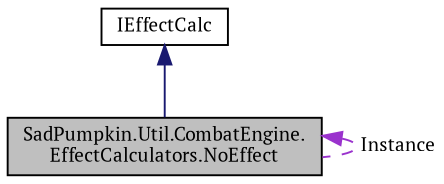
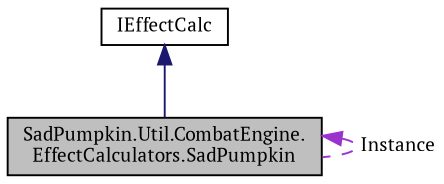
(165, 147) -> (165, 147)
